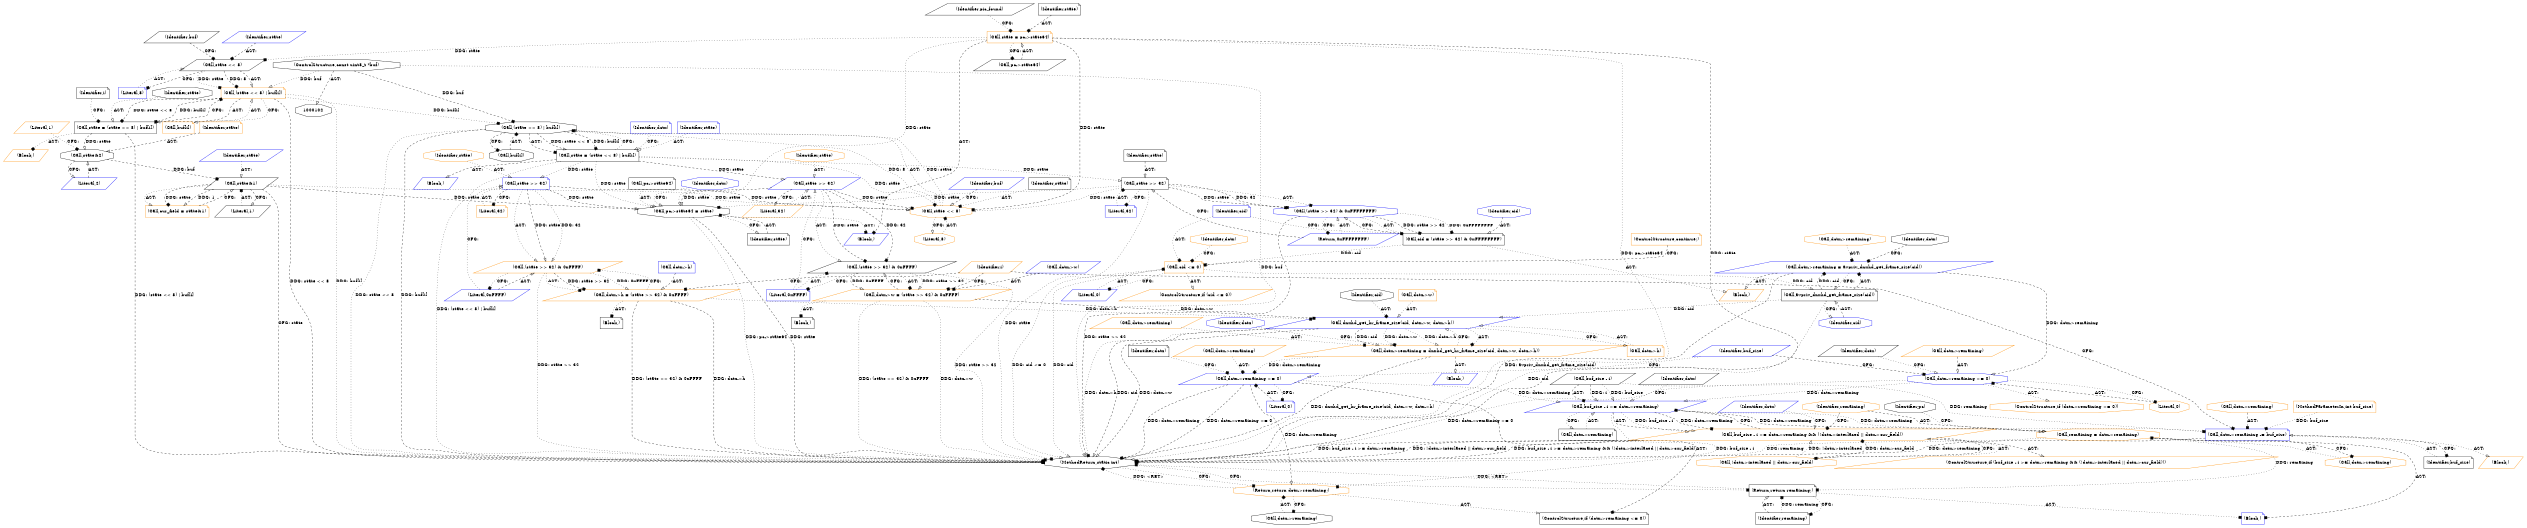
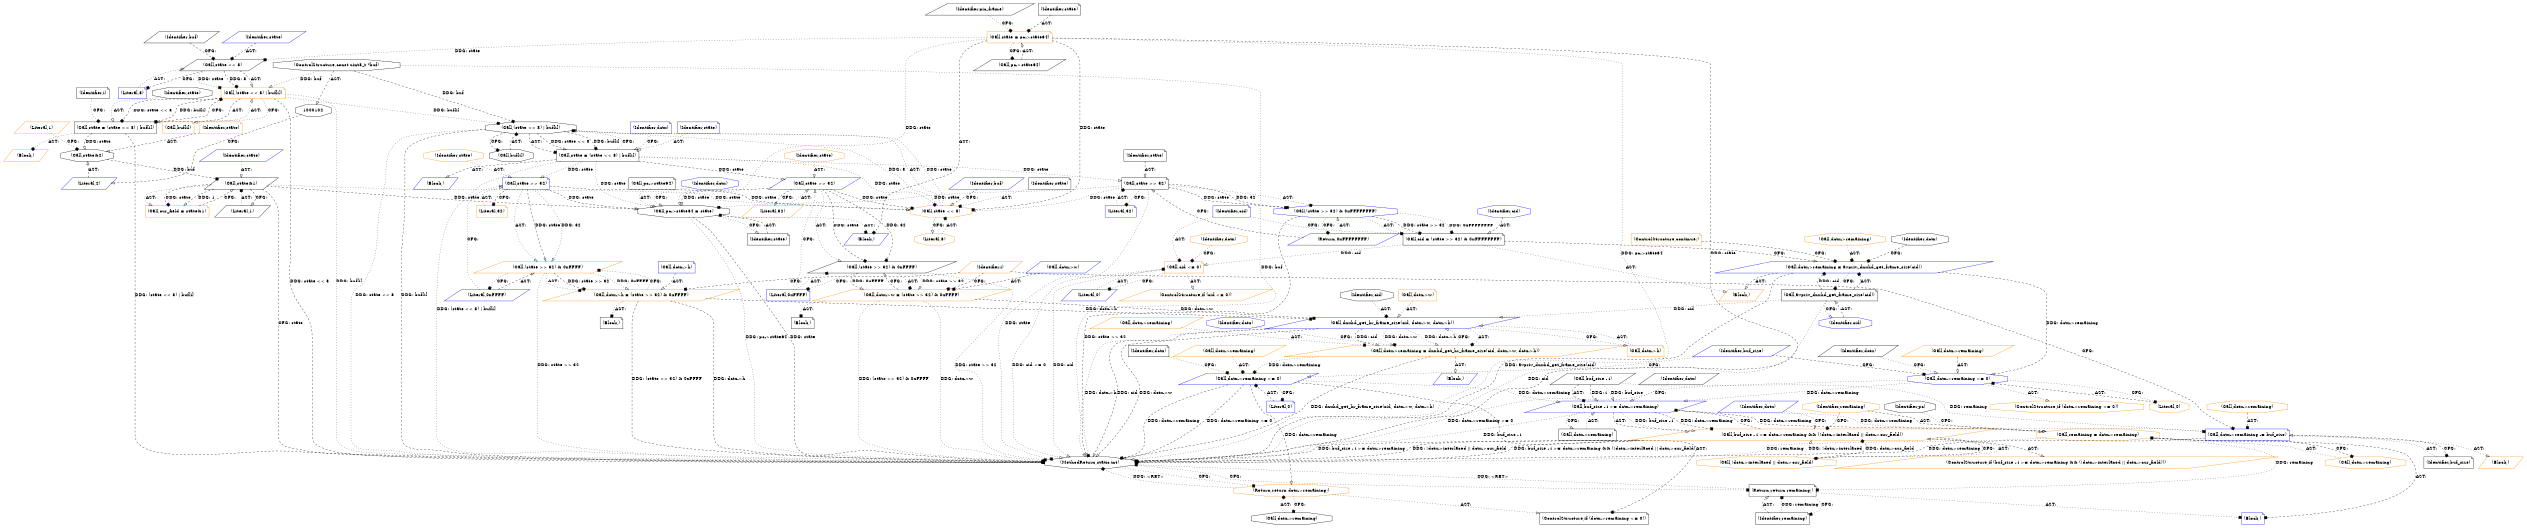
(980, 9) -> (980, 9)
(68, 168) -> (202, 148)
(1374, 230) -> (1660, 247)
(1441, 261) -> (1768, 247)
(1507, 274) -> none
(1843, 280) -> (1843, 280)
(992, 308) -> (992, 308)
(2335, 407) -> none
(1591, 466) -> (1395, 441)
